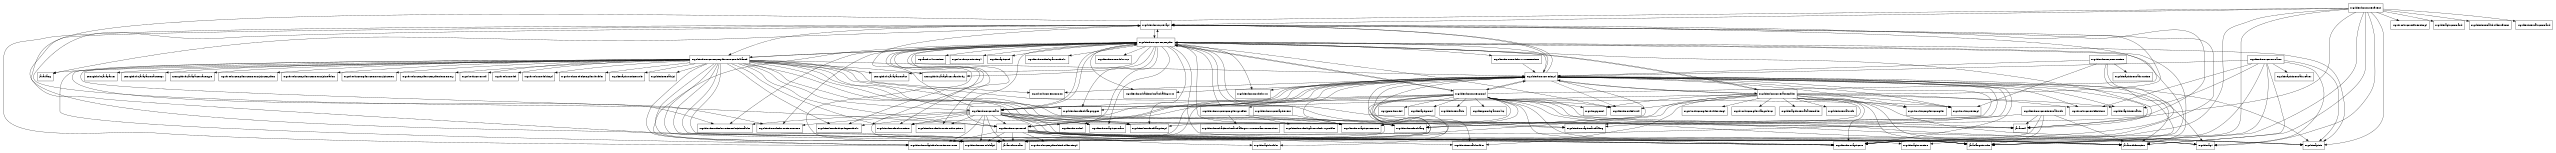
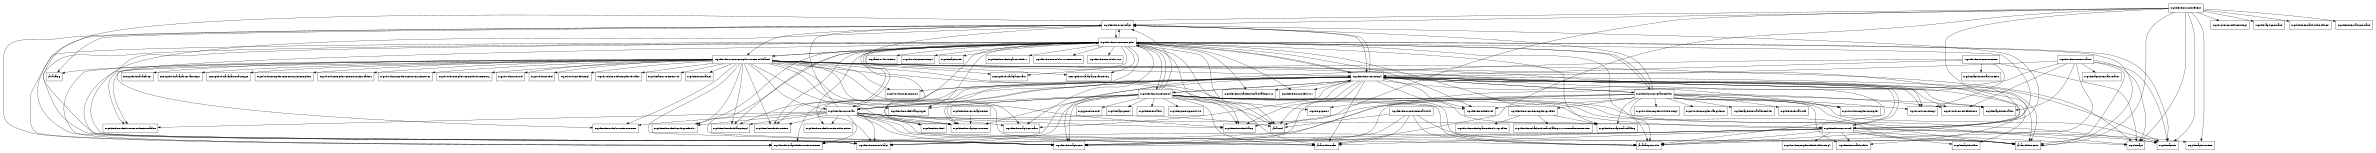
(1528, 67) -> (1243, 53)
(1489, 111) -> (1186, 111)
